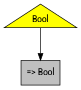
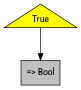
(41, 20) -> (41, 20)
